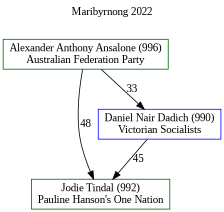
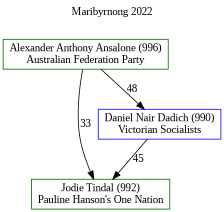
(132, 89) -> (132, 89)
(86, 124) -> (86, 124)
